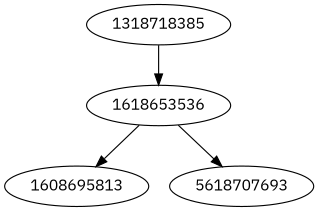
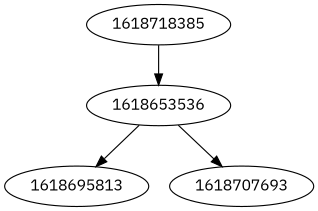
(159, 25) -> (159, 25)
(77, 186) -> (77, 186)
(242, 186) -> (242, 186)
